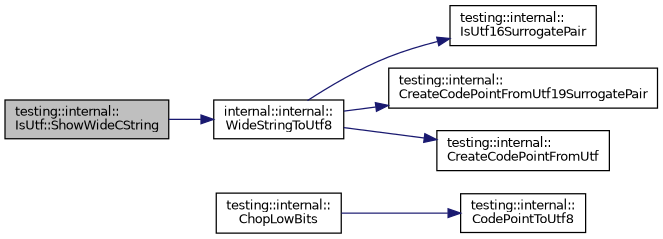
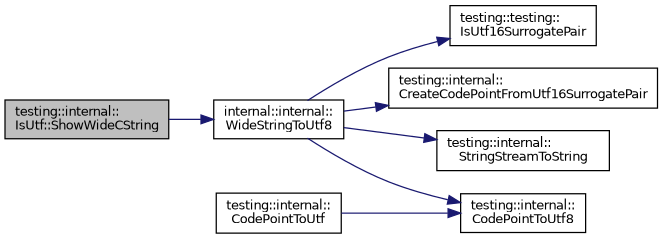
(523, 26) -> (523, 26)
(523, 88) -> (523, 88)
(523, 151) -> (523, 151)
none -> (375, 176)
(279, 213) -> (279, 213)
